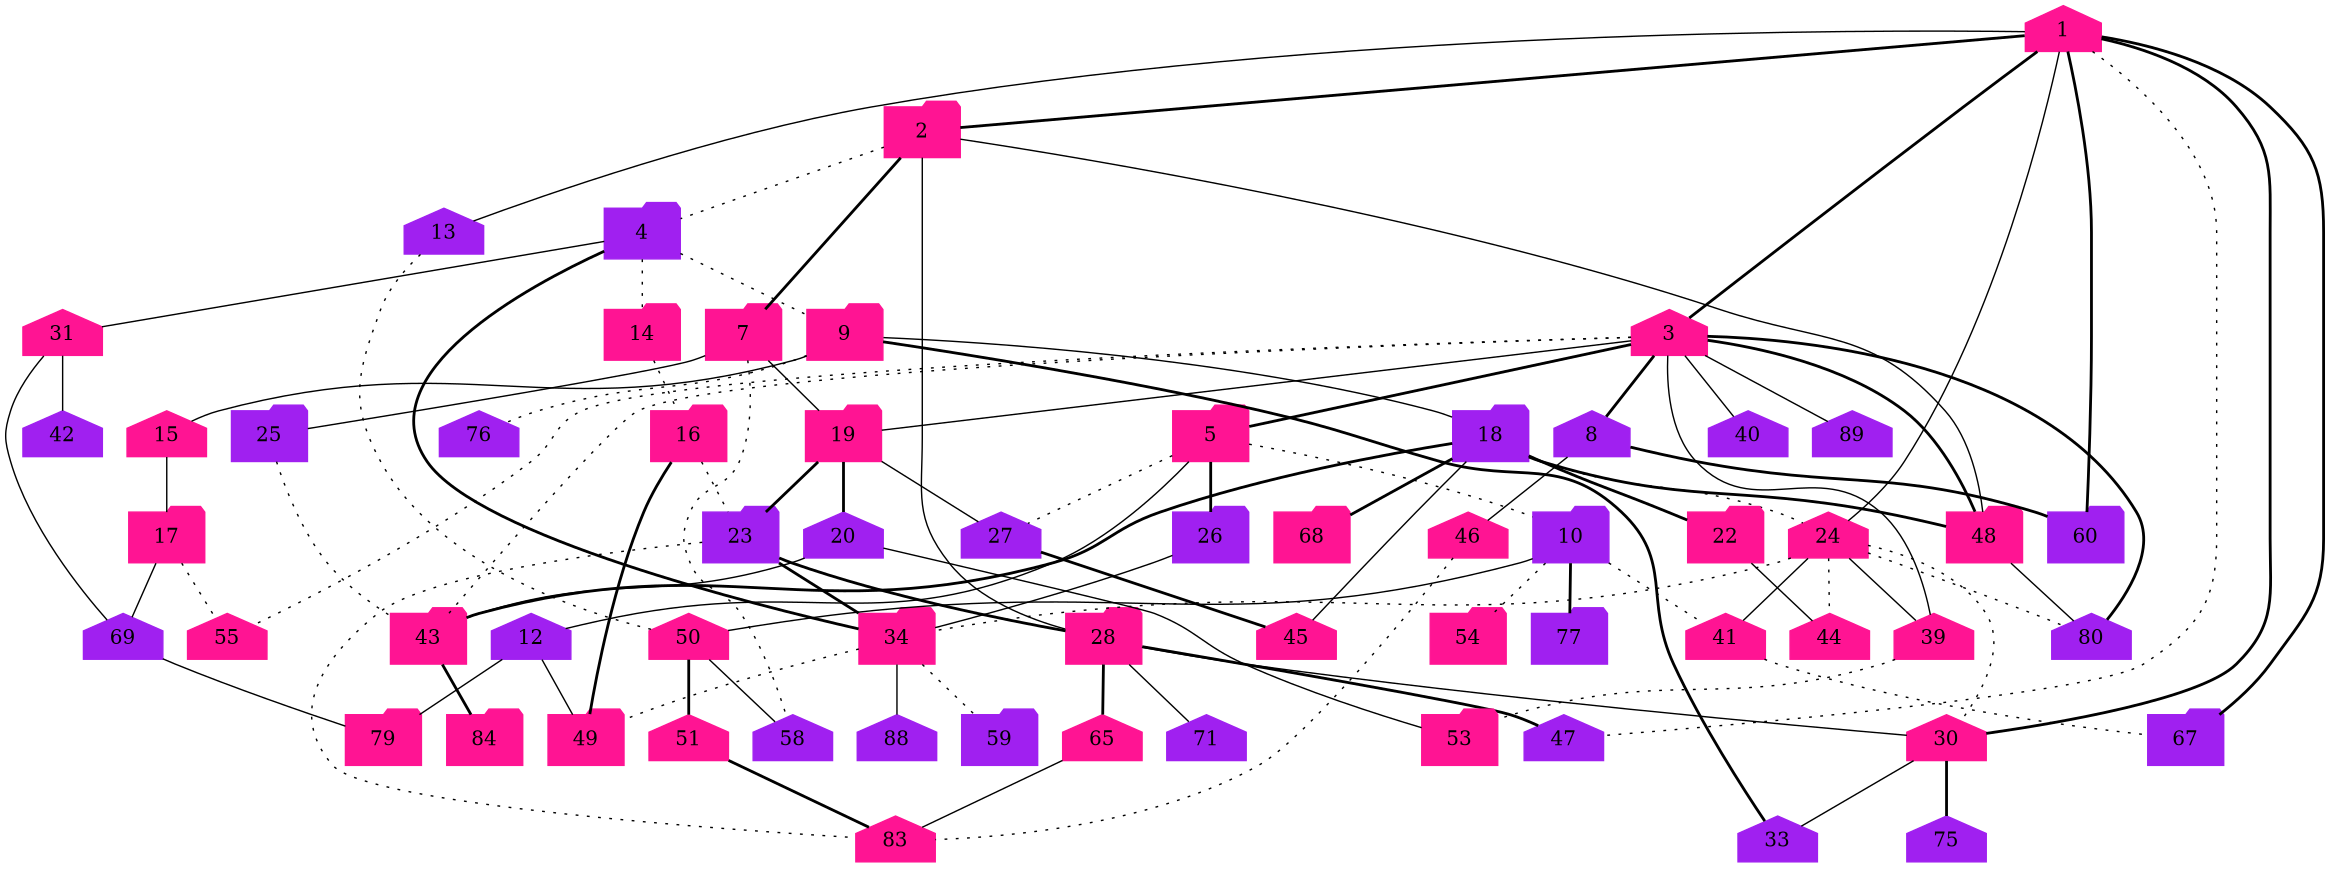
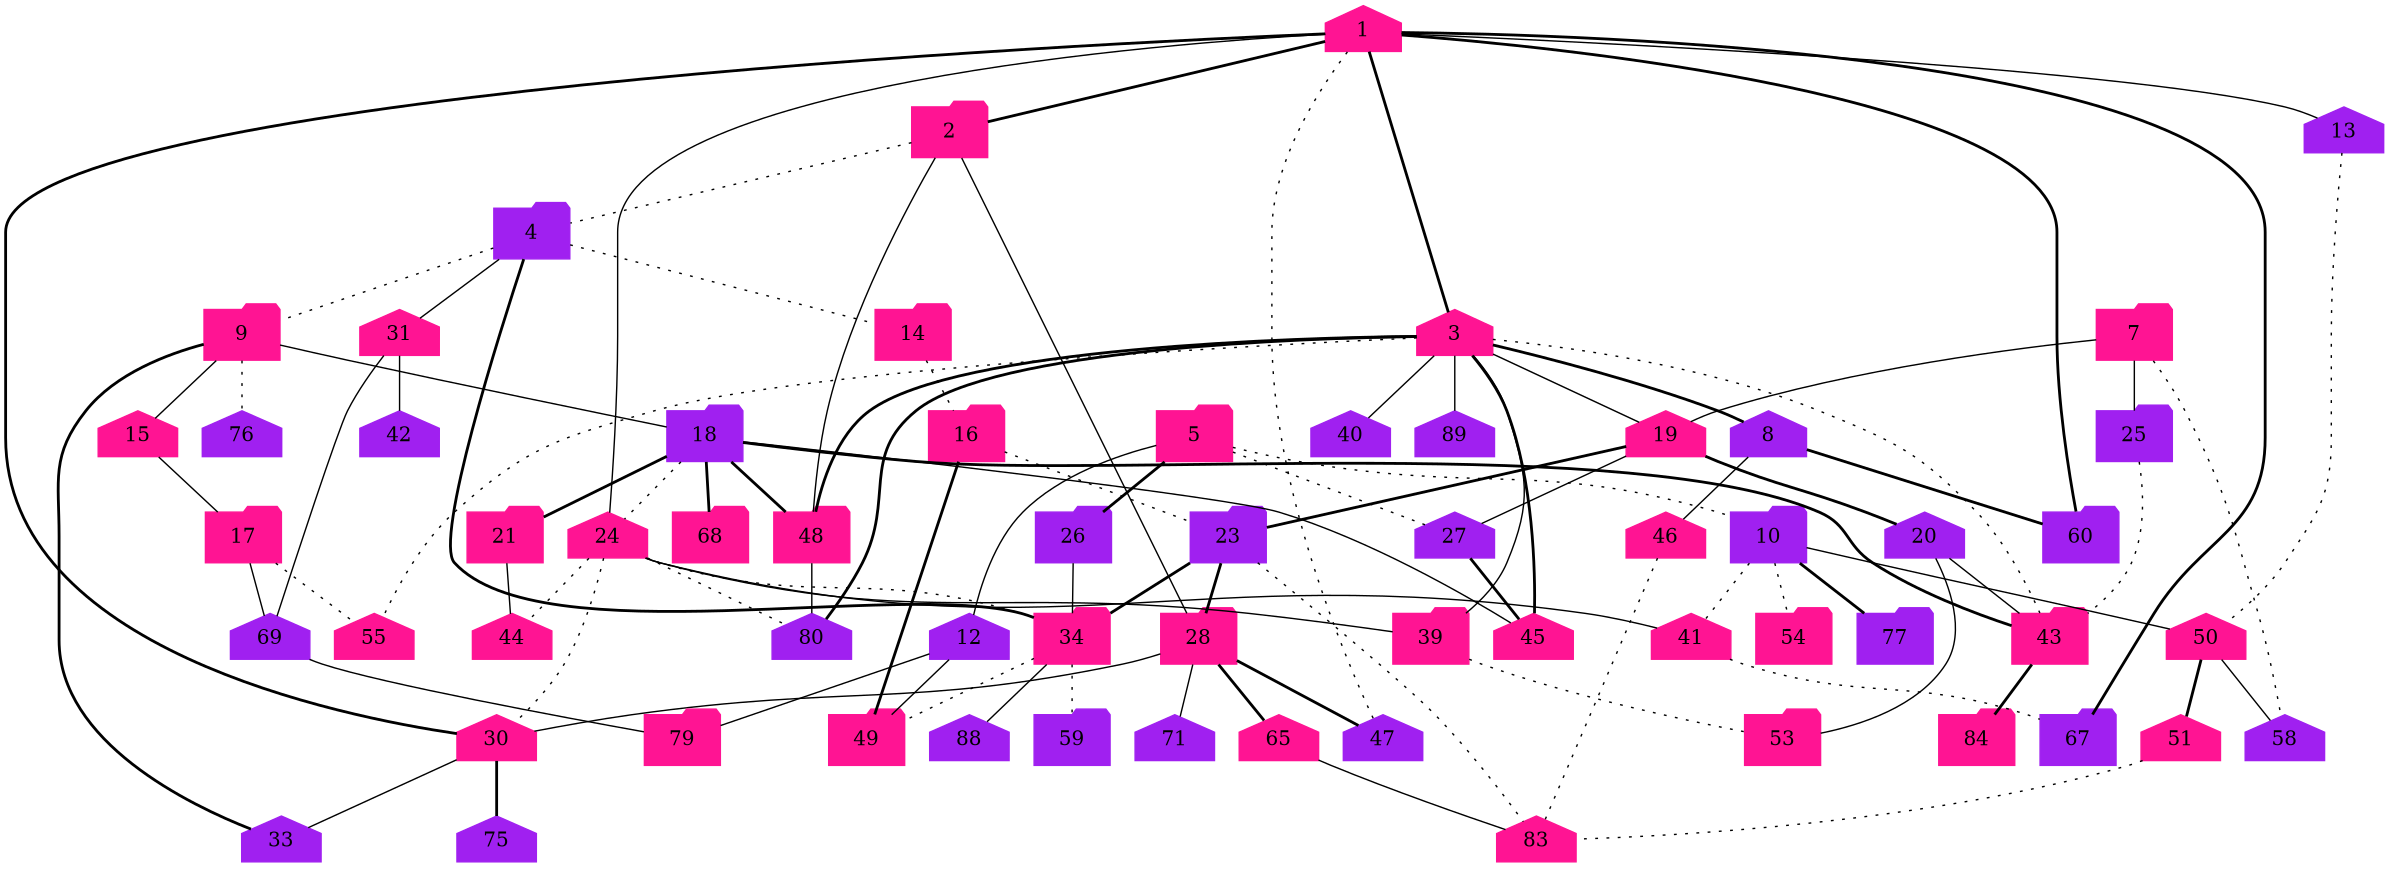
(833, 234) -> none
(1440, 385) -> (1531, 519)
(843, 436) -> (1666, 436)
(1726, 537) -> (505, 537)
(1934, 639) -> (1431, 639)
(799, 794) -> (1862, 817)
